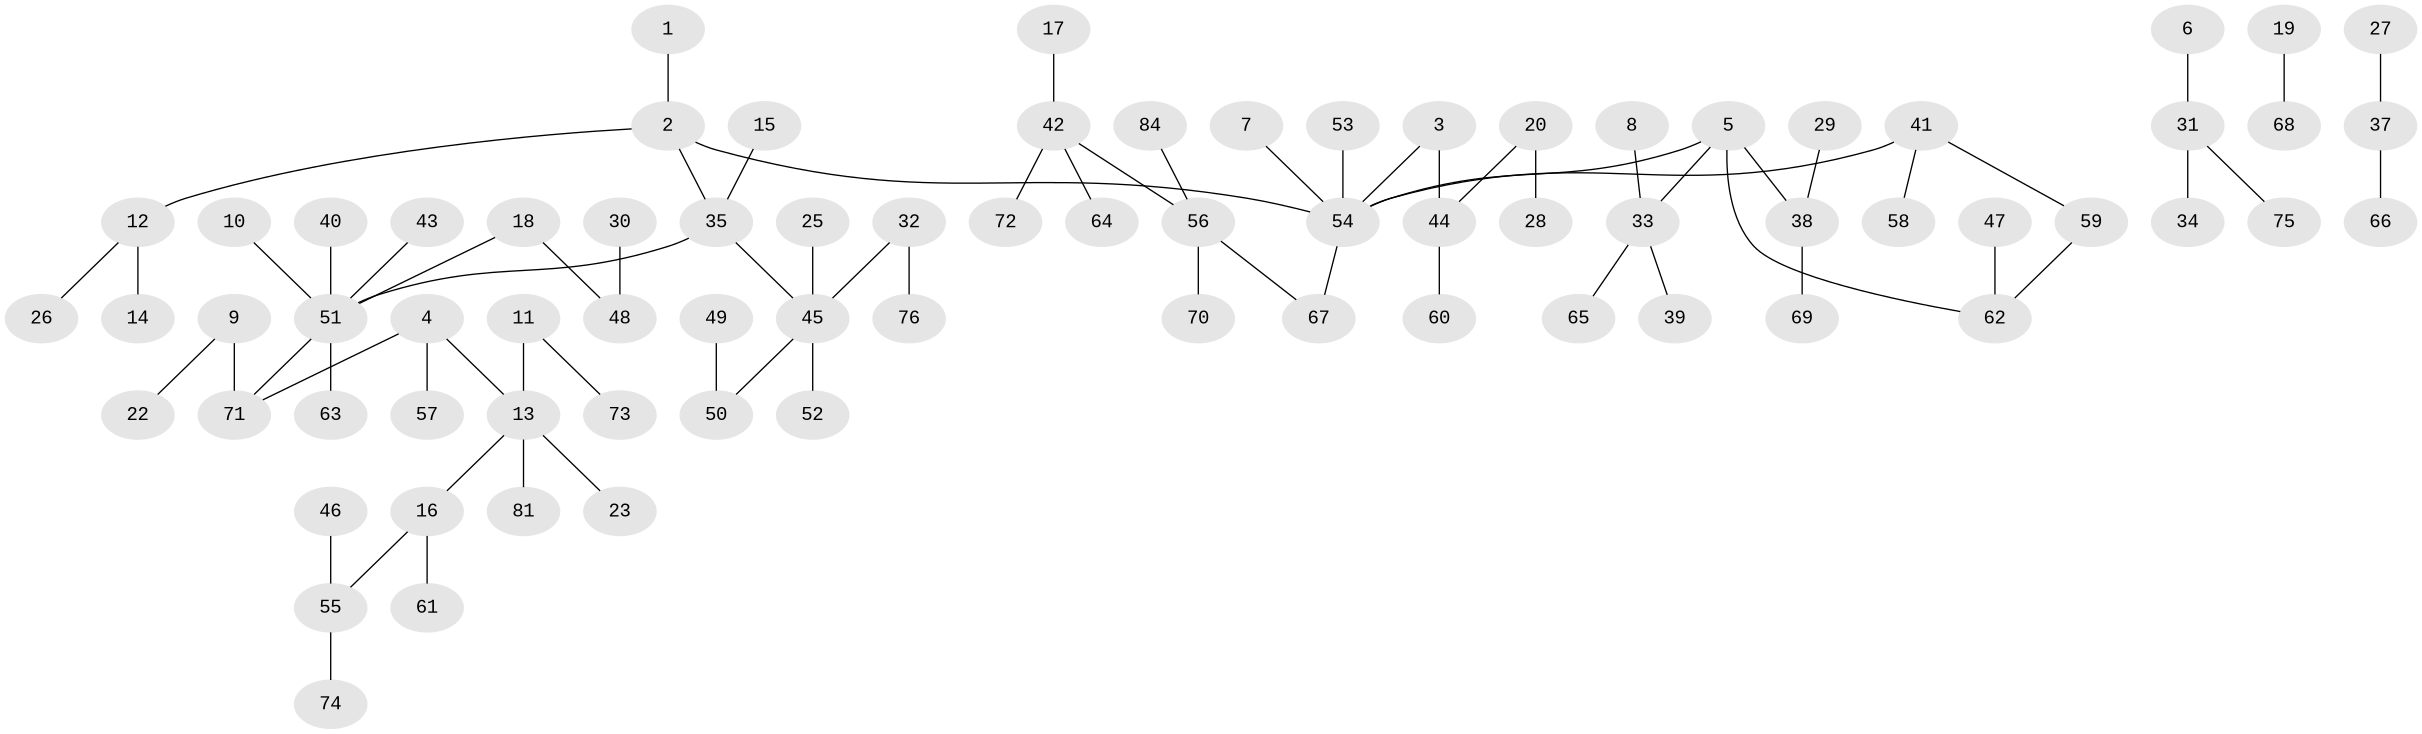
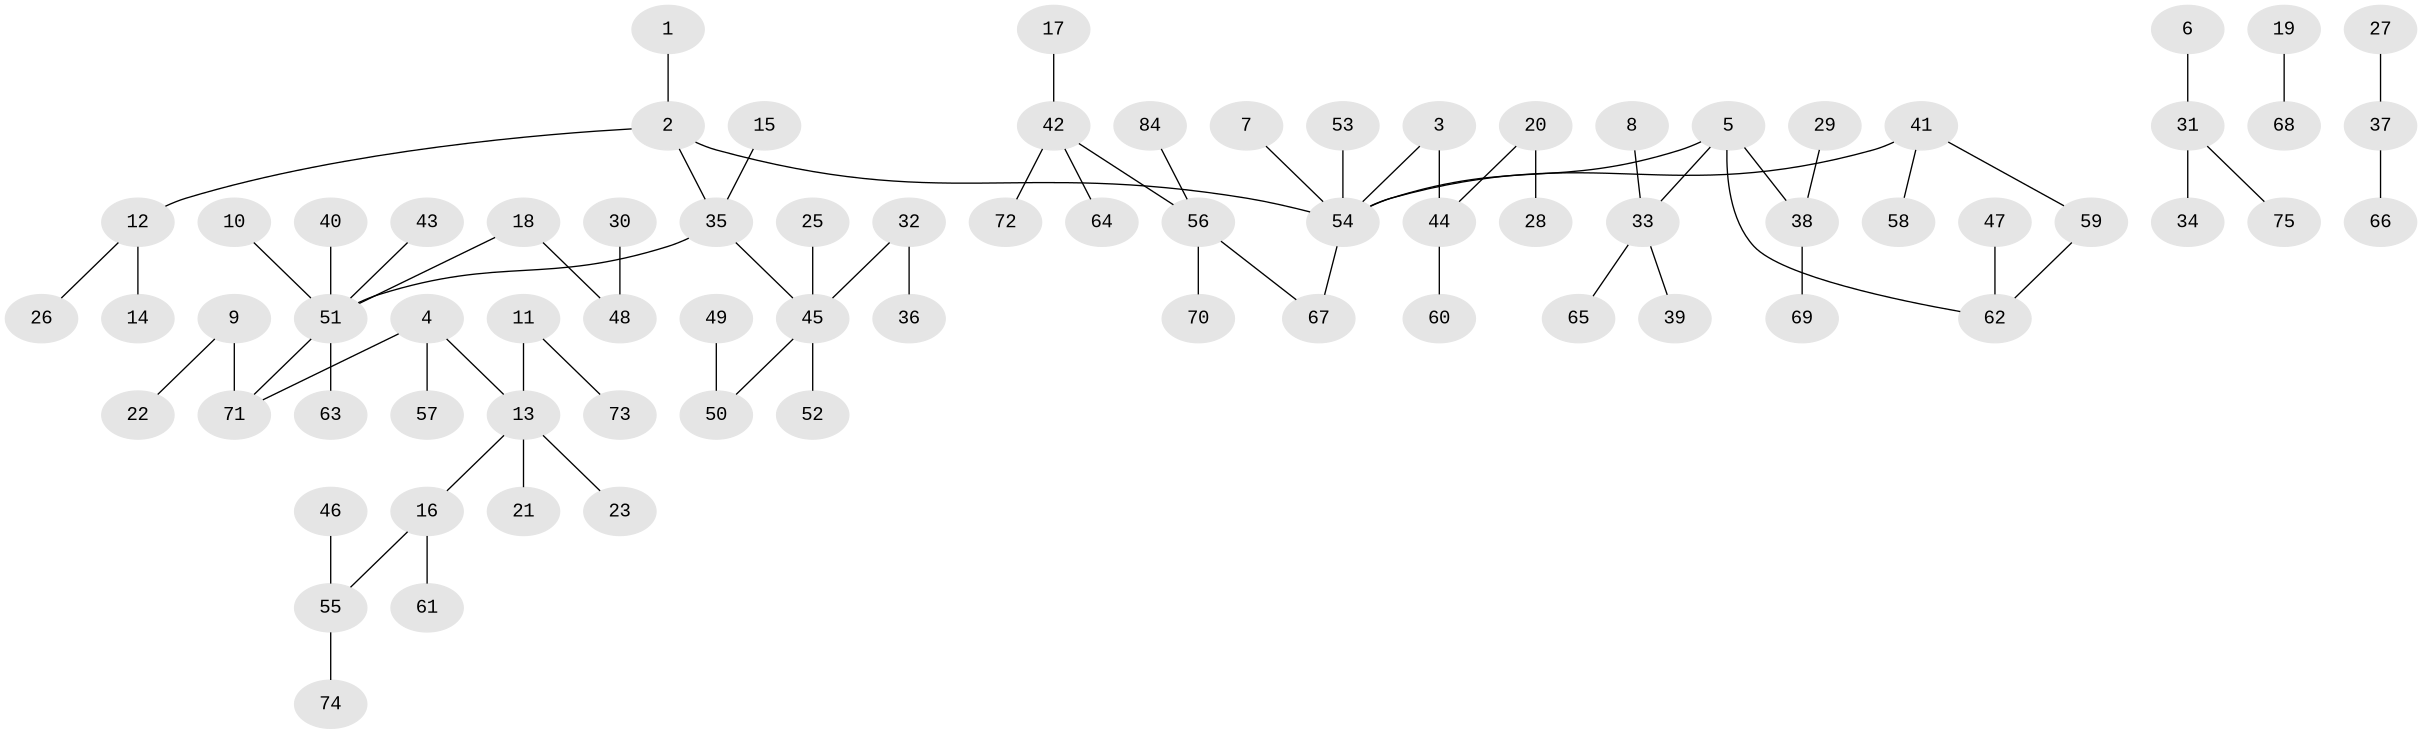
(909, 319) -> (909, 319)
(524, 511) -> (524, 511)
